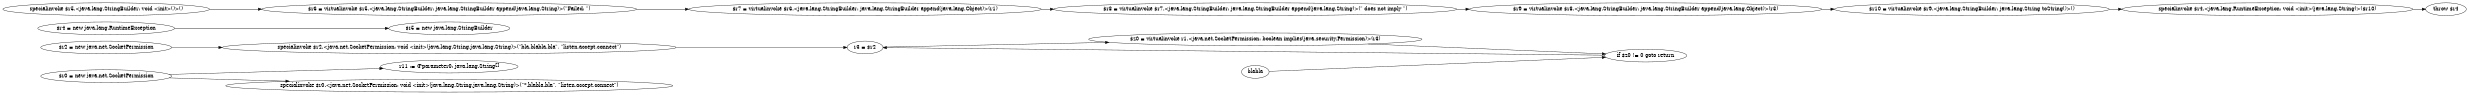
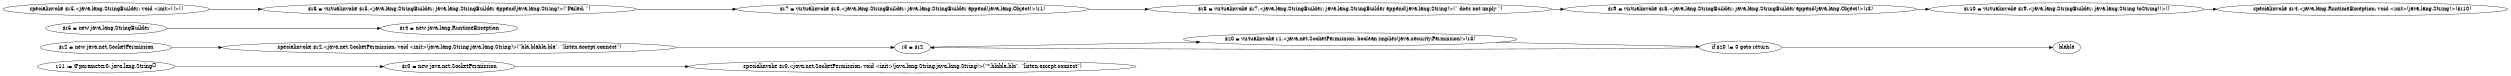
(2446, 9) -> none
(280, 28) -> (272, 28)
(1436, 64) -> (1915, 47)
(274, 71) -> (278, 67)
